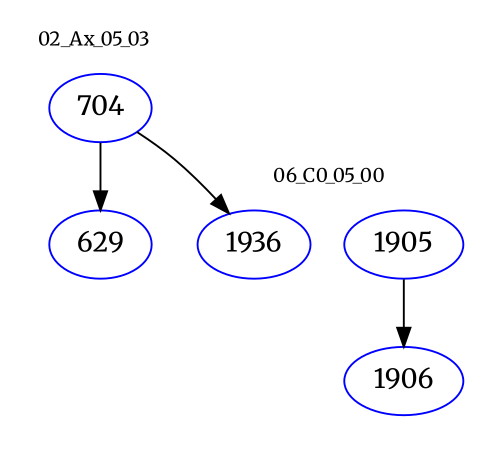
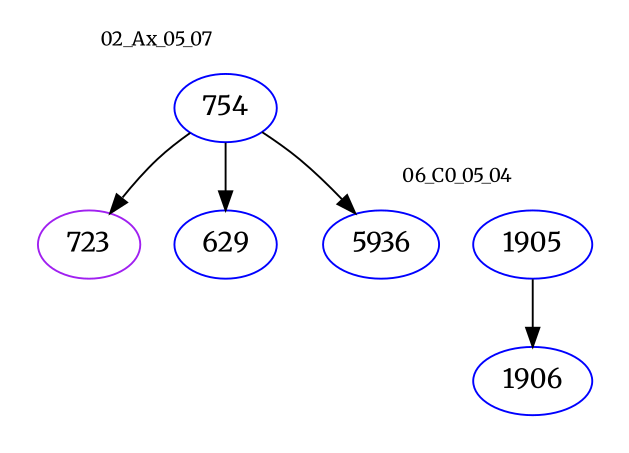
(95, 41) -> (157, 41)
(100, 108) -> (226, 108)
(330, 177) -> (457, 177)
none -> (89, 245)
(254, 245) -> (381, 245)
